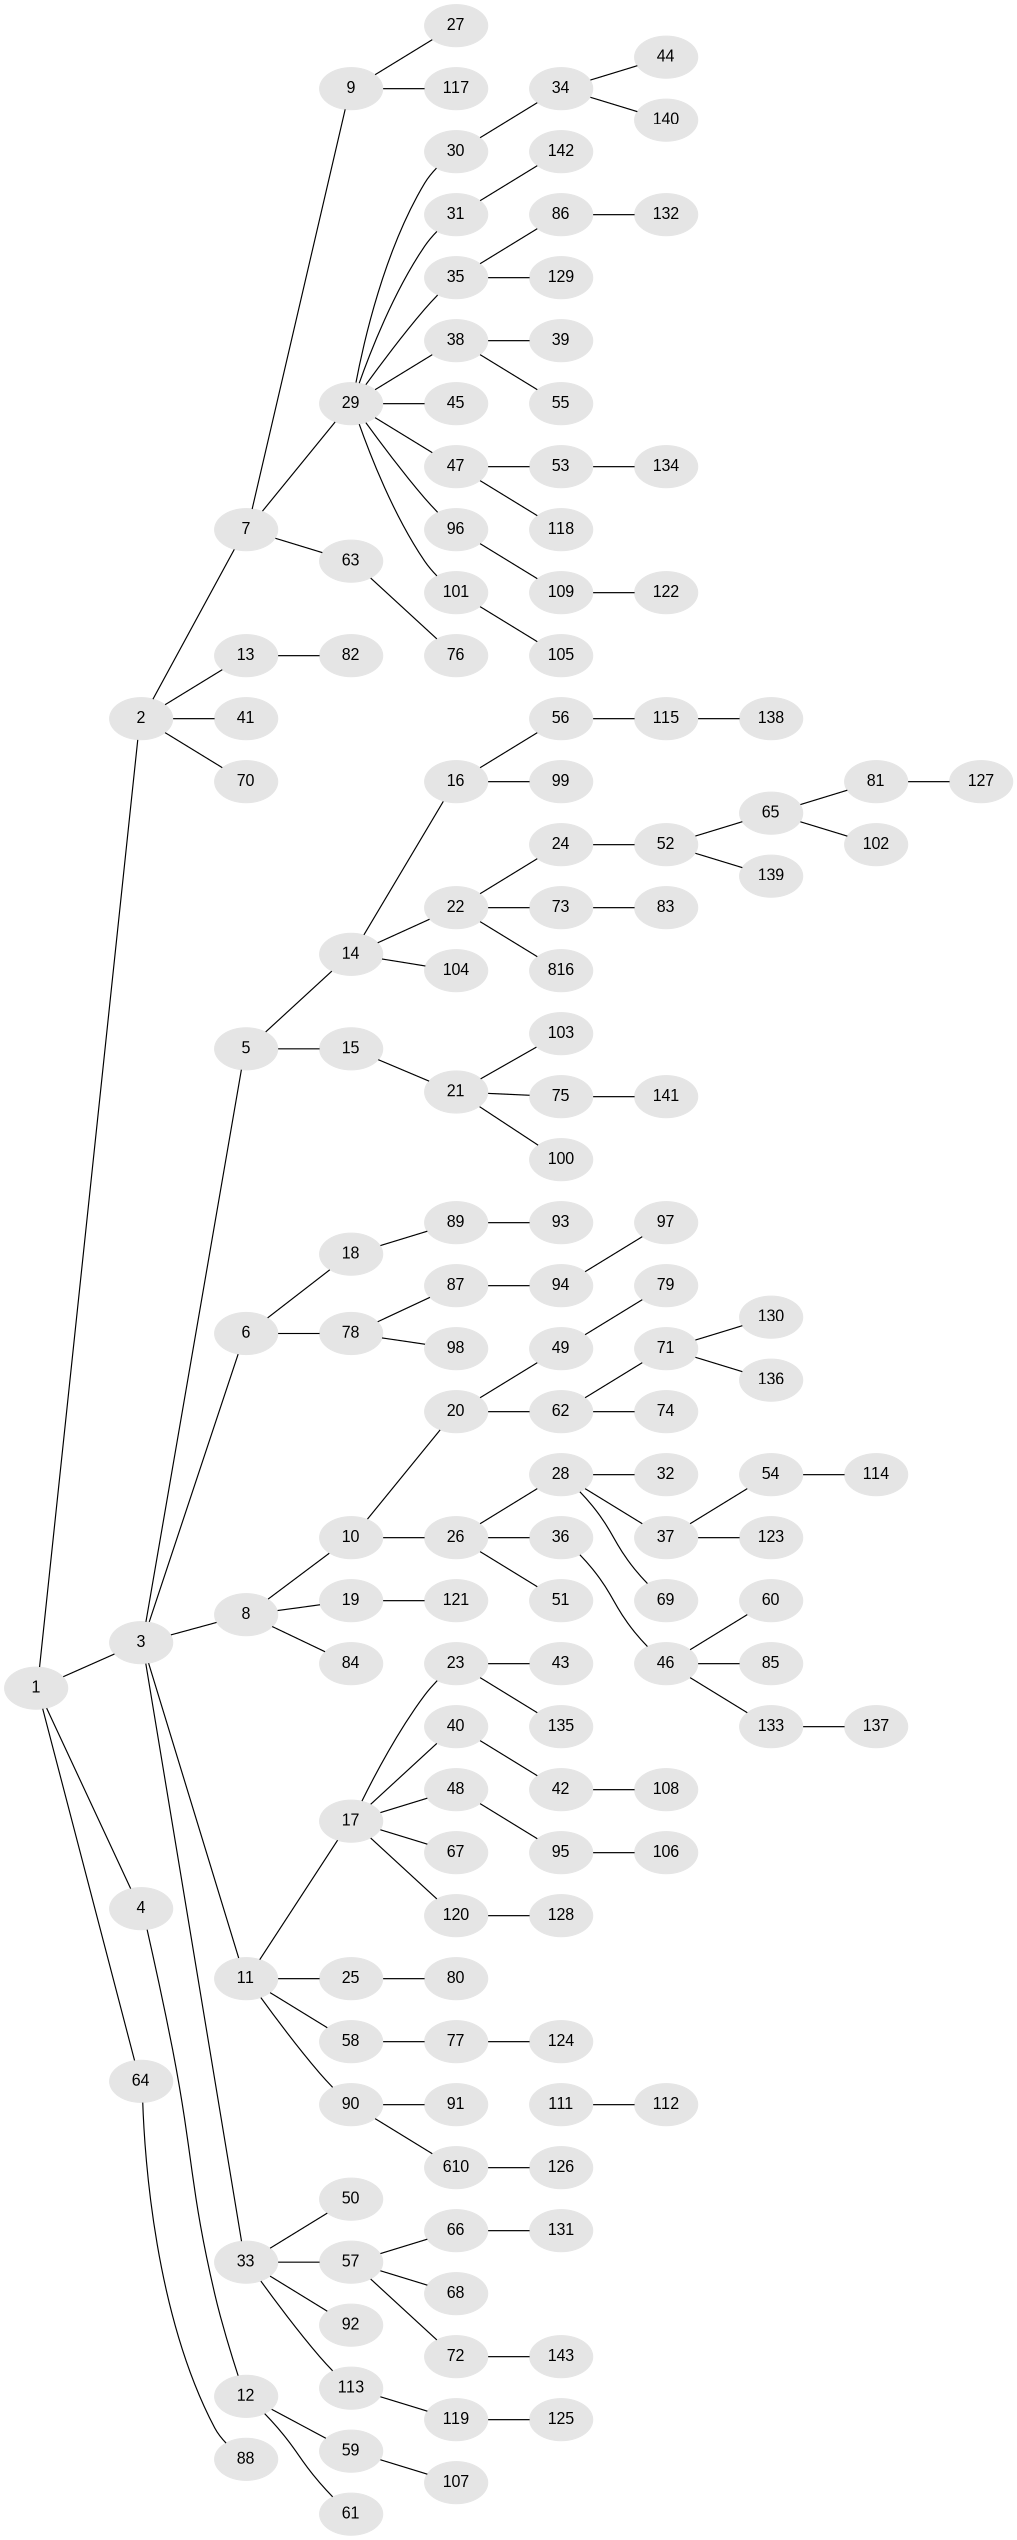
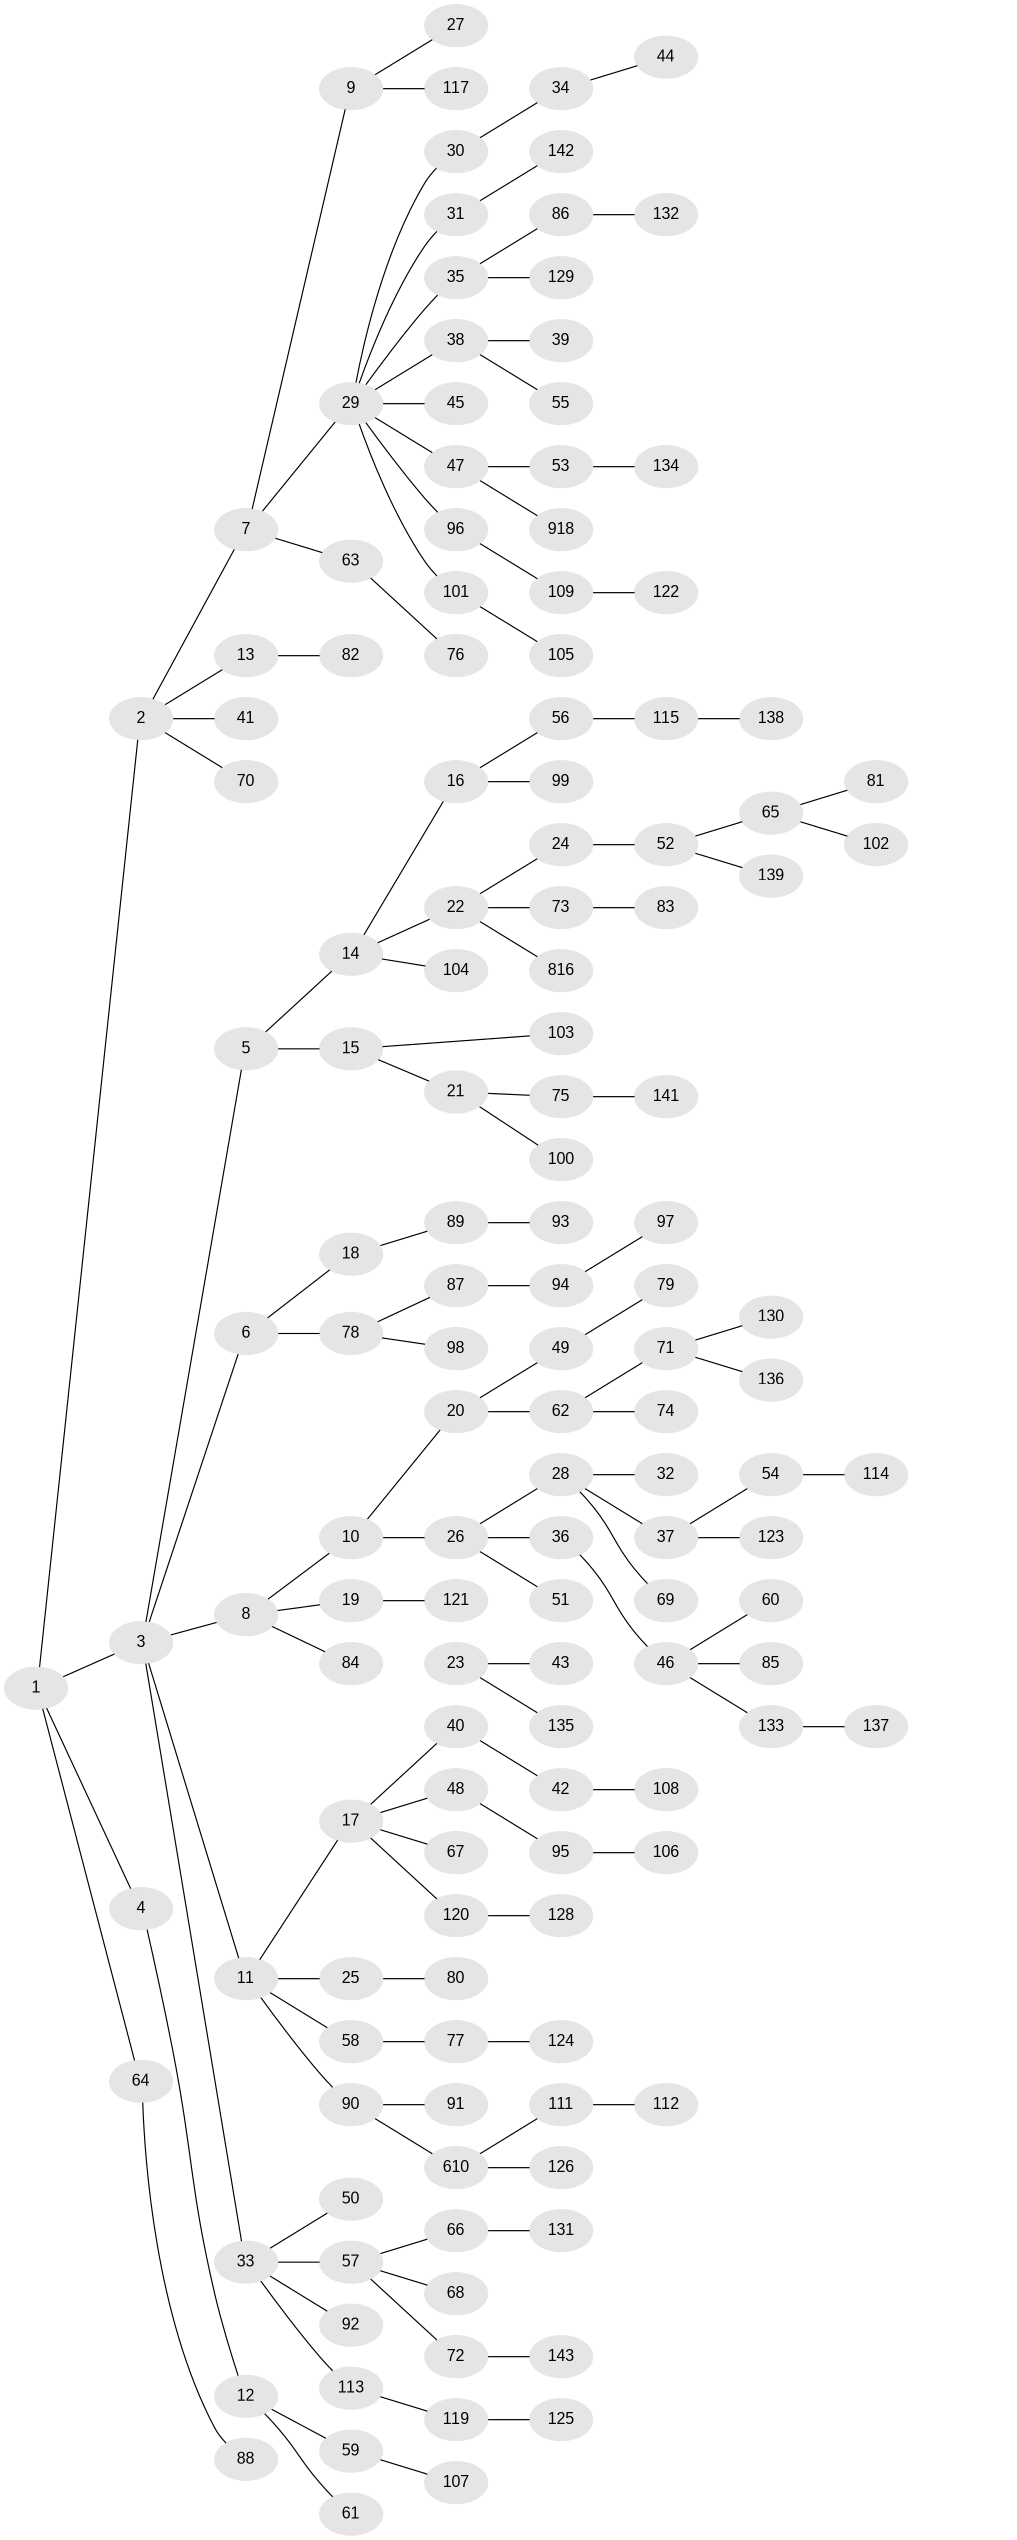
(666, 120) -> none
(561, 530) -> (561, 530)
(981, 782) -> none
(509, 1063) -> (456, 1041)
(396, 1738) -> none
none -> (509, 2136)
